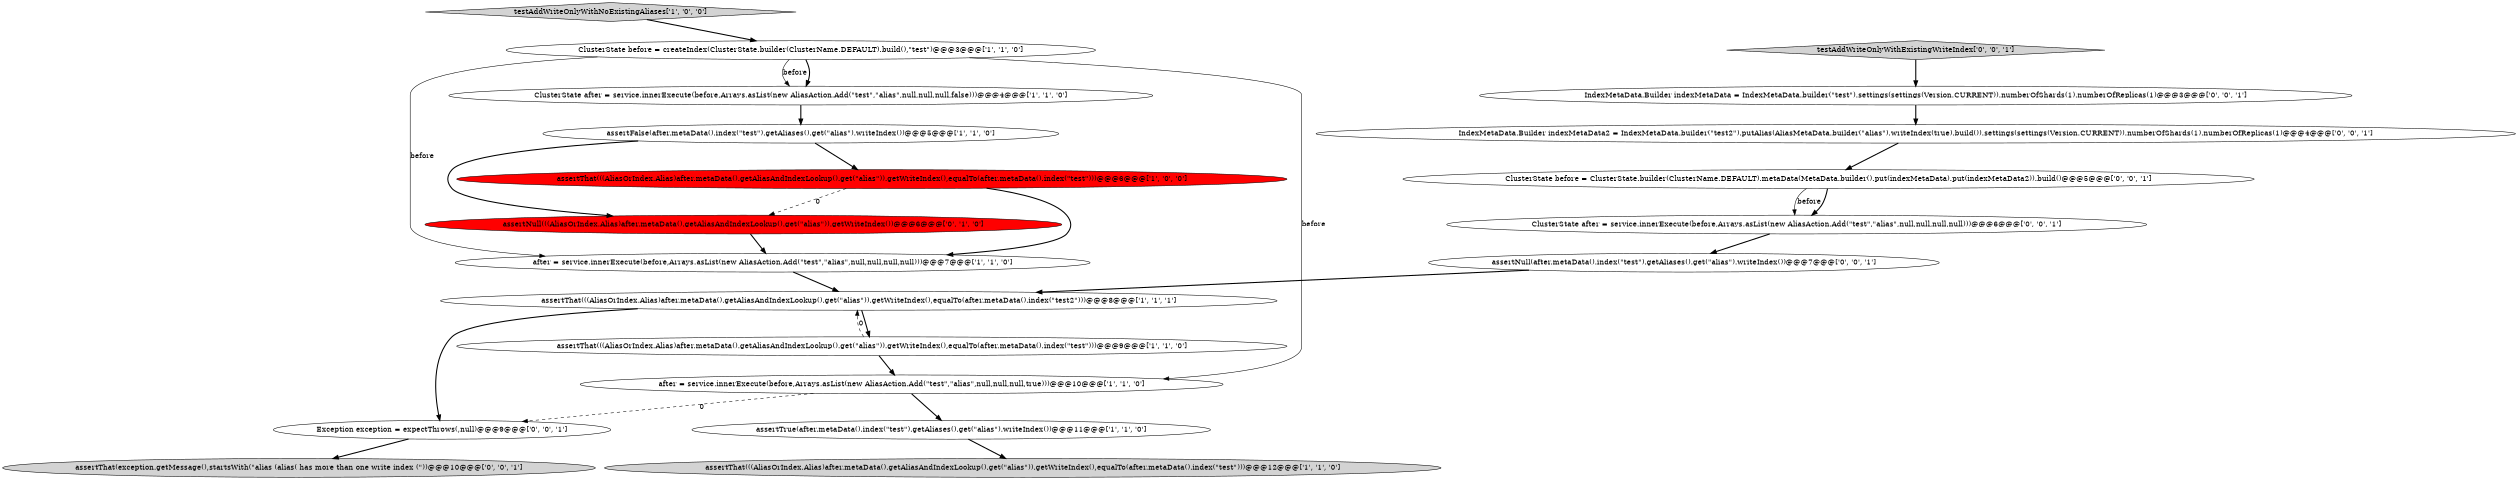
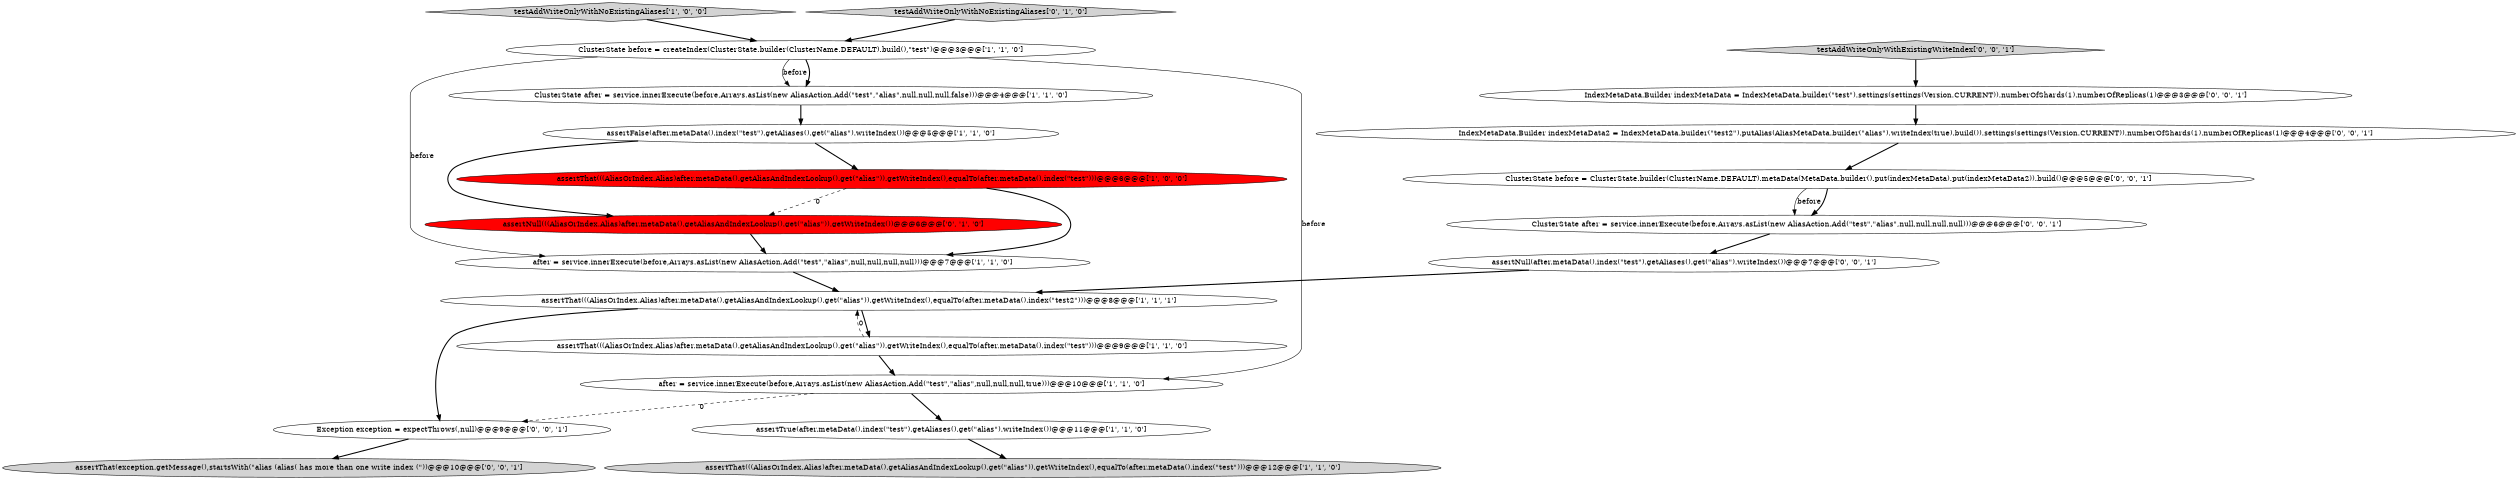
none -> (991, 12)
